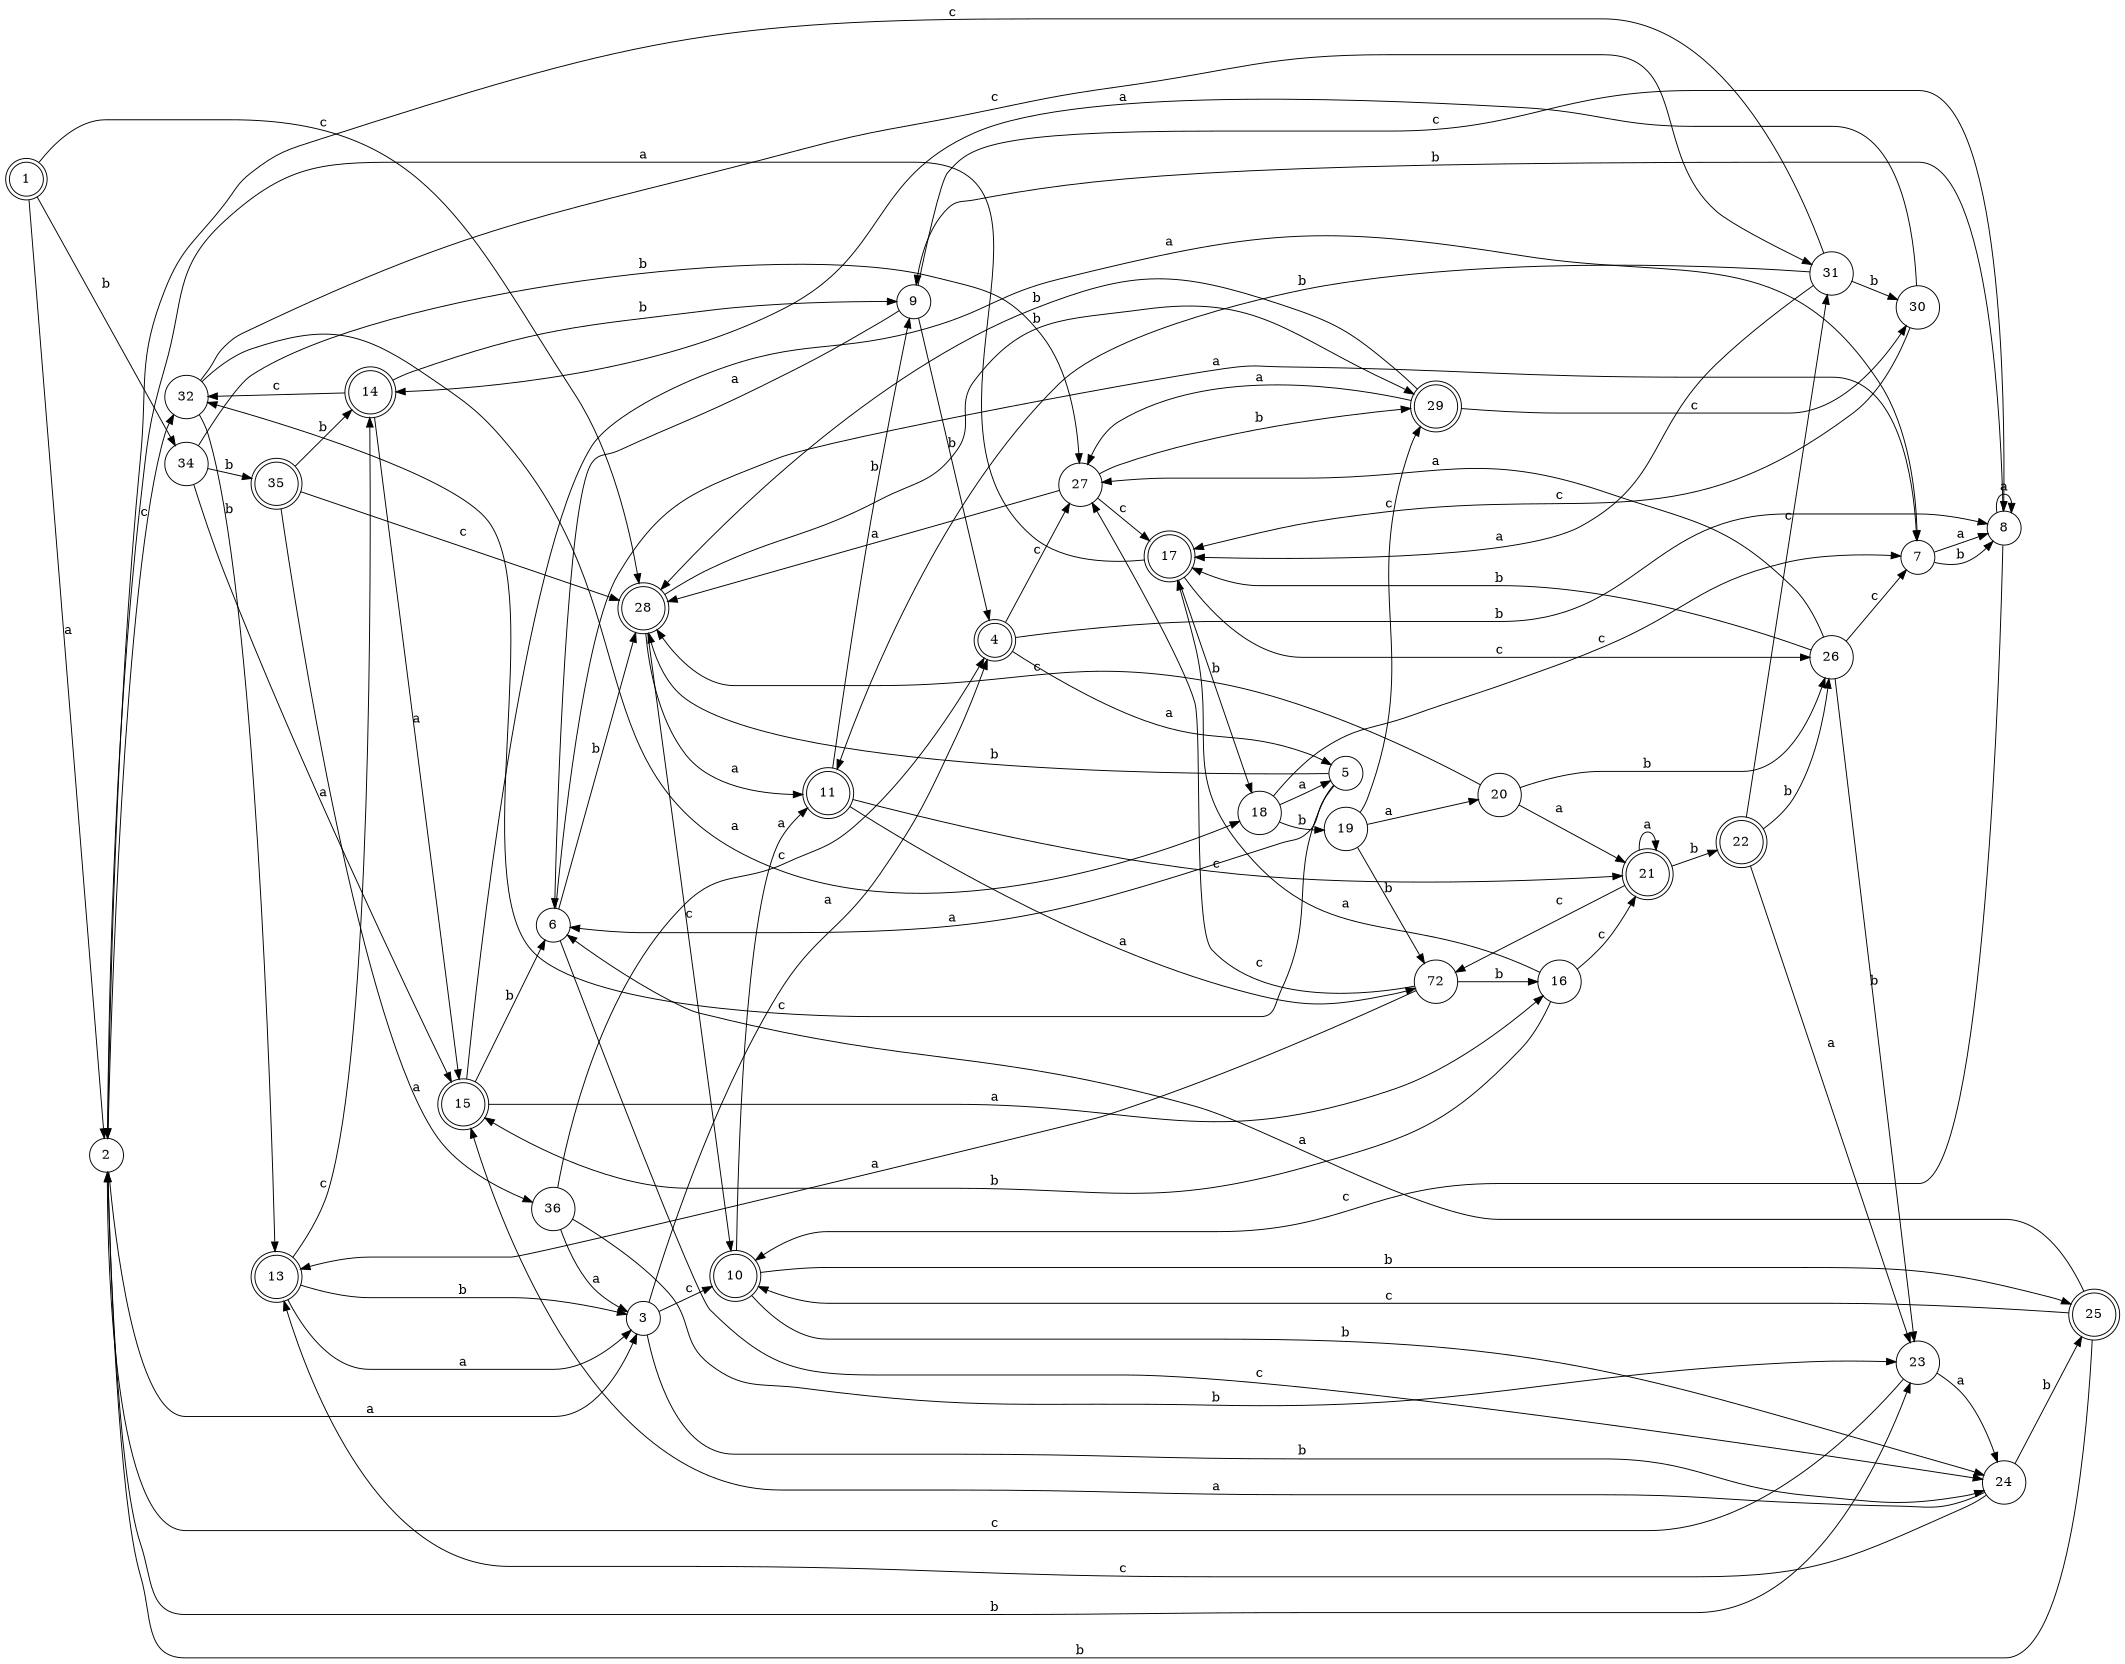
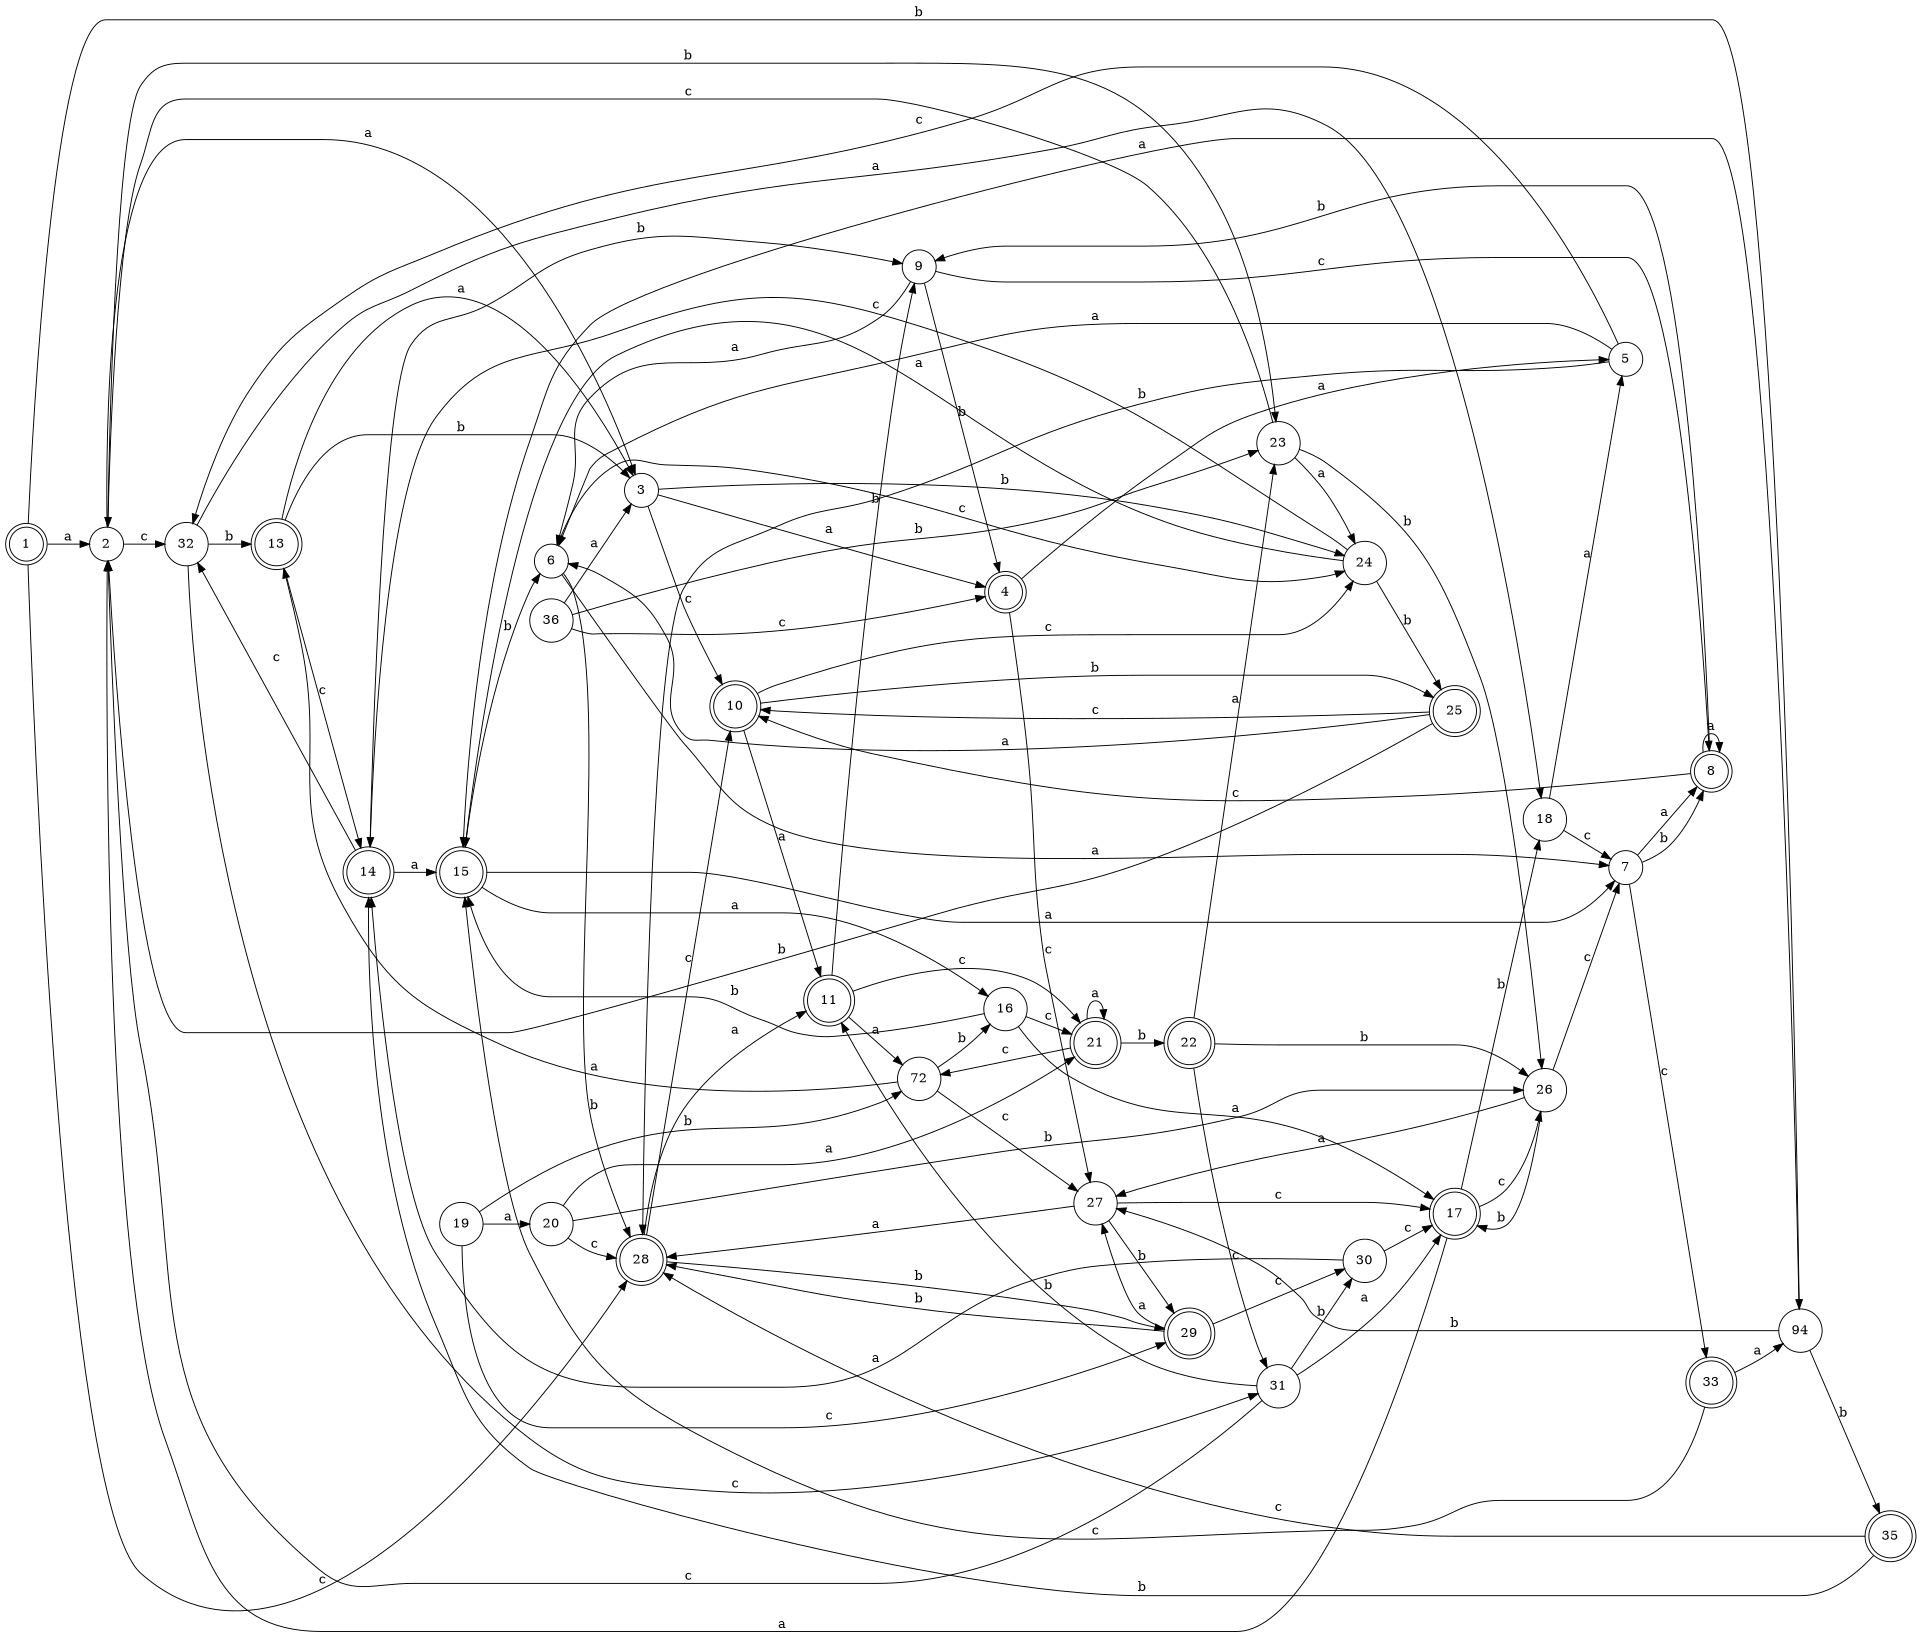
(186, 464) -> (1800, 1331)
(2004, 528) -> (1711, 771)
(1509, 621) -> none
(1297, 828) -> none
(350, 881) -> none
(1874, 1005) -> (1492, 719)
(1346, 1333) -> (1049, 628)
none -> (1711, 1383)
(1075, 1575) -> (694, 308)
